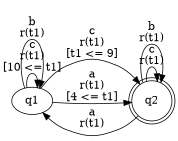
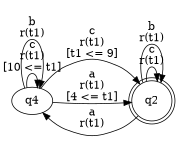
(32, 101) -> (32, 101)
